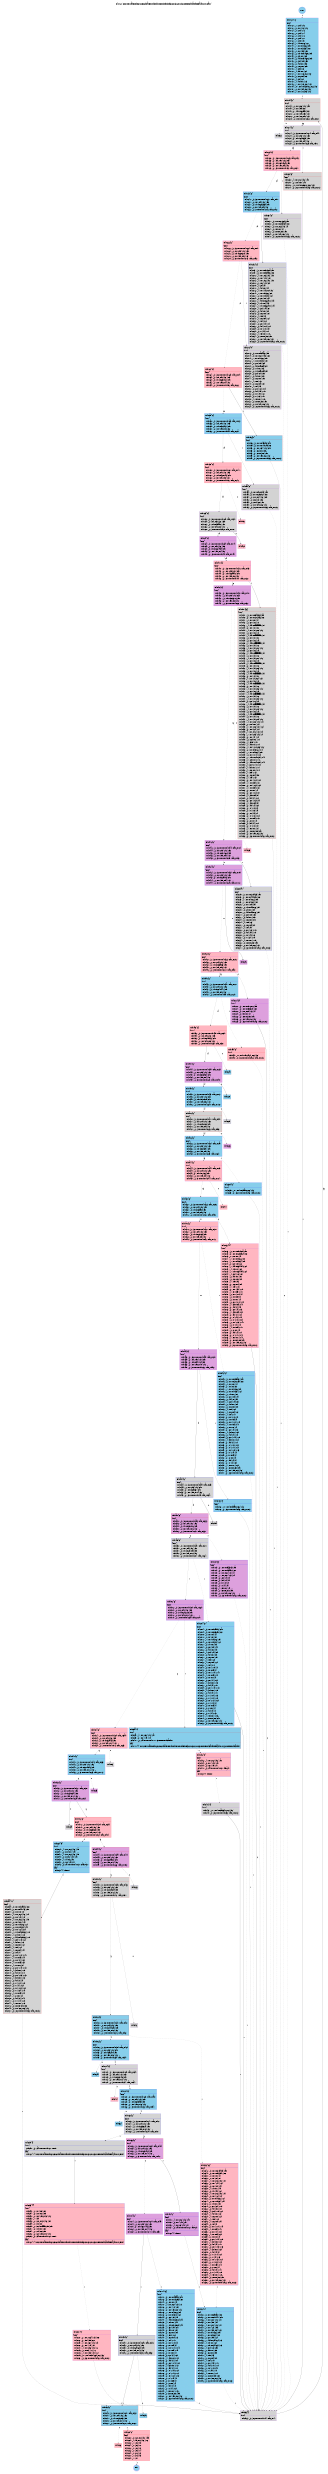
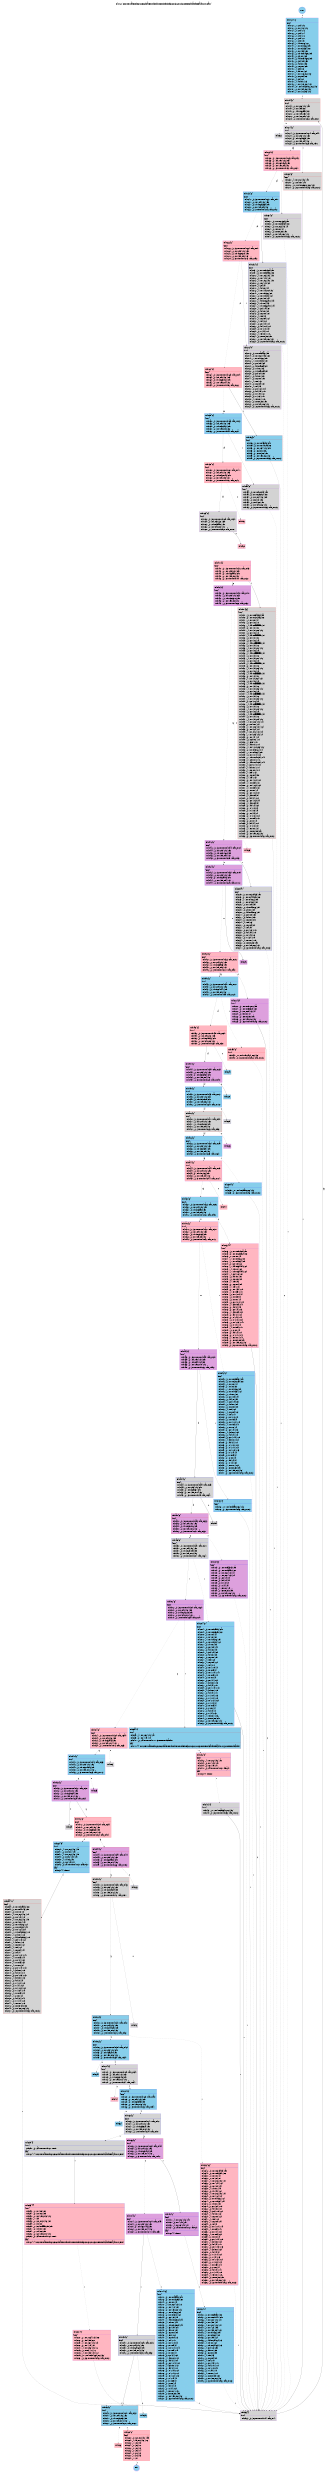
(302, 123) -> none
(218, 546) -> none
(217, 2296) -> (236, 2349)
